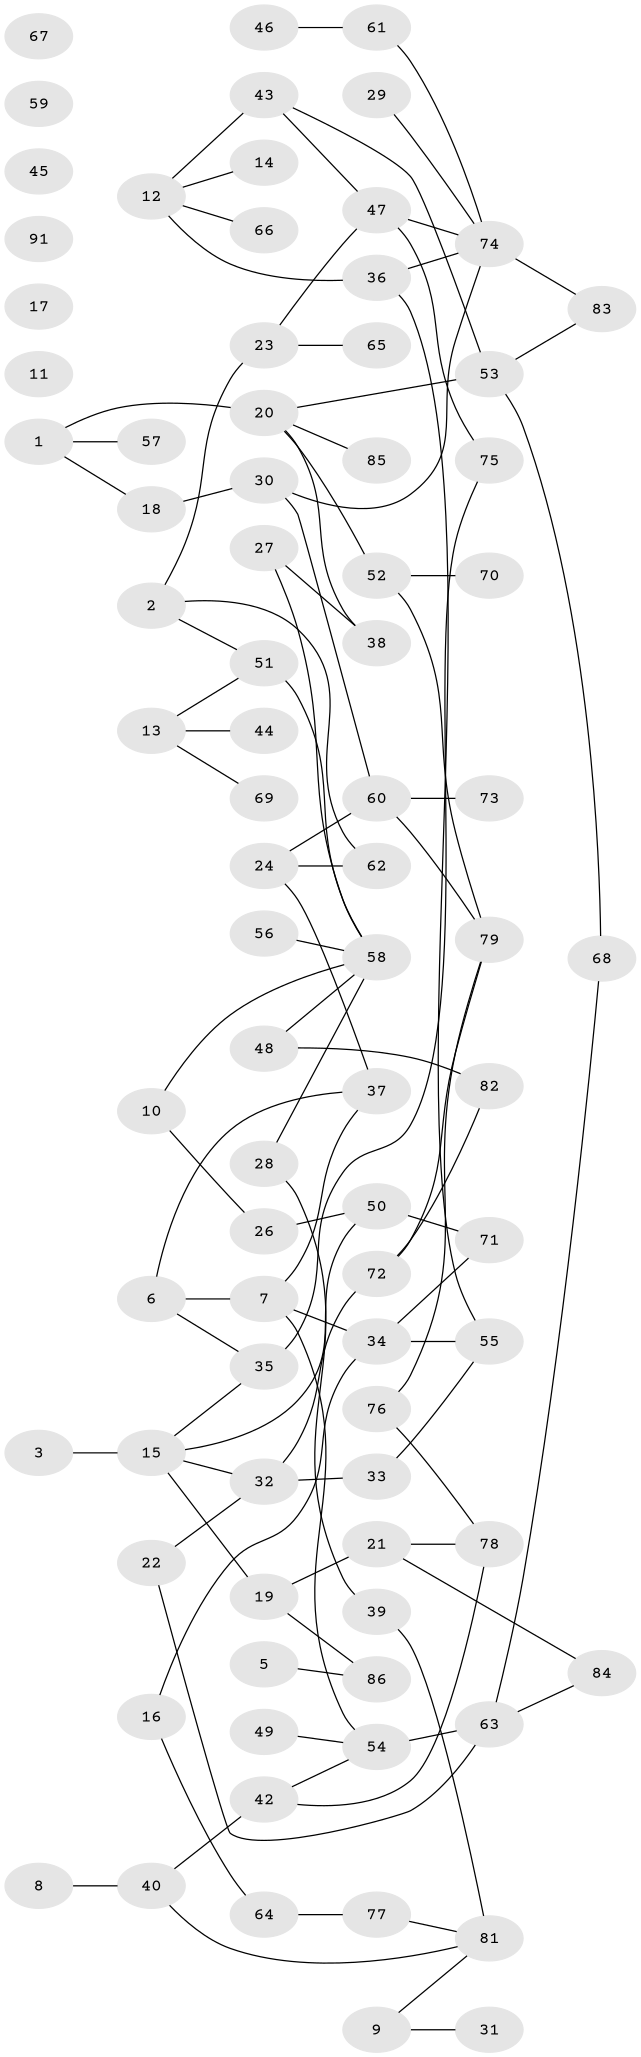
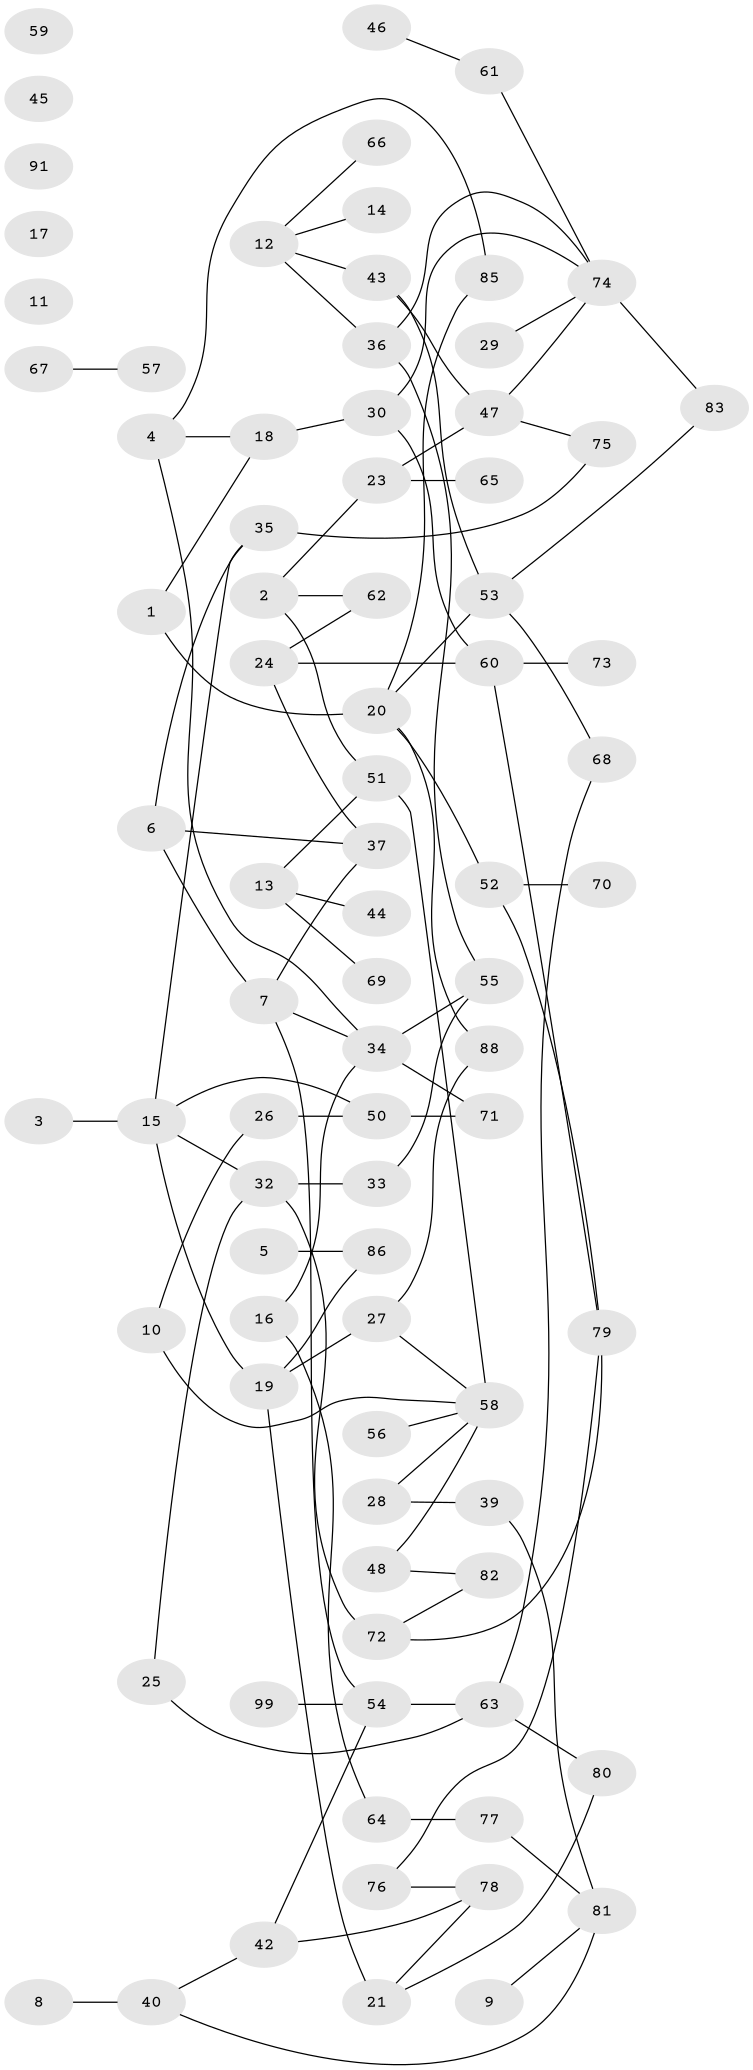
none -> (151, 437)
(95, 442) -> (95, 369)
(377, 643) -> (489, 1049)
none -> (334, 1344)
(151, 1563) -> (151, 1682)
(602, 1673) -> (602, 1773)
(264, 1732) -> (264, 1704)
(489, 2030) -> none
